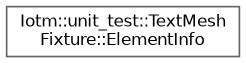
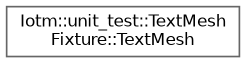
(123, 32) -> (123, 32)
